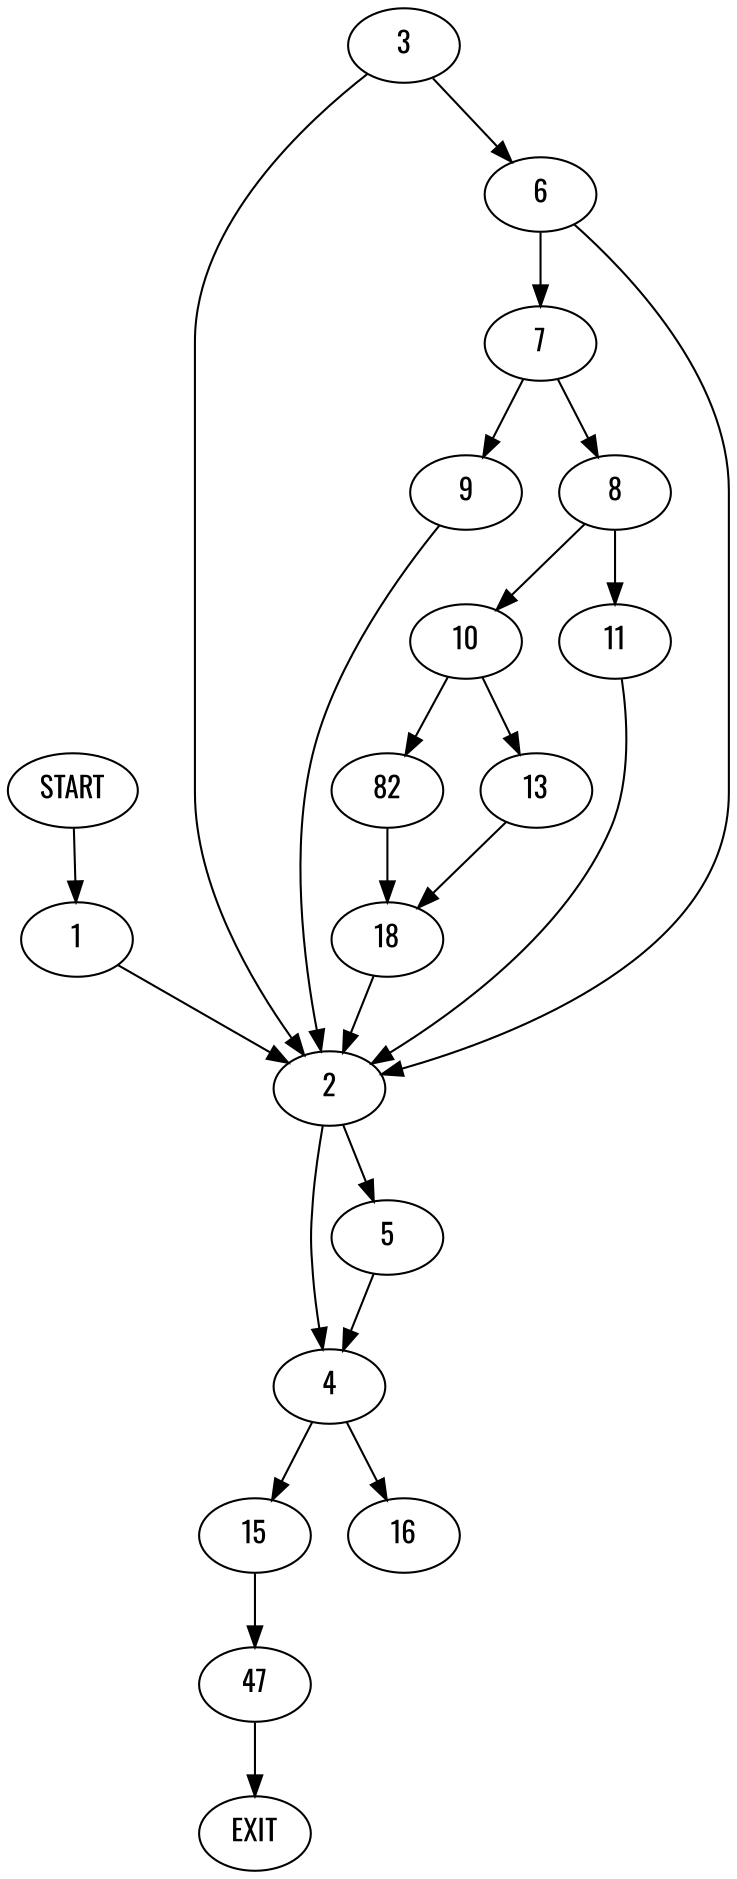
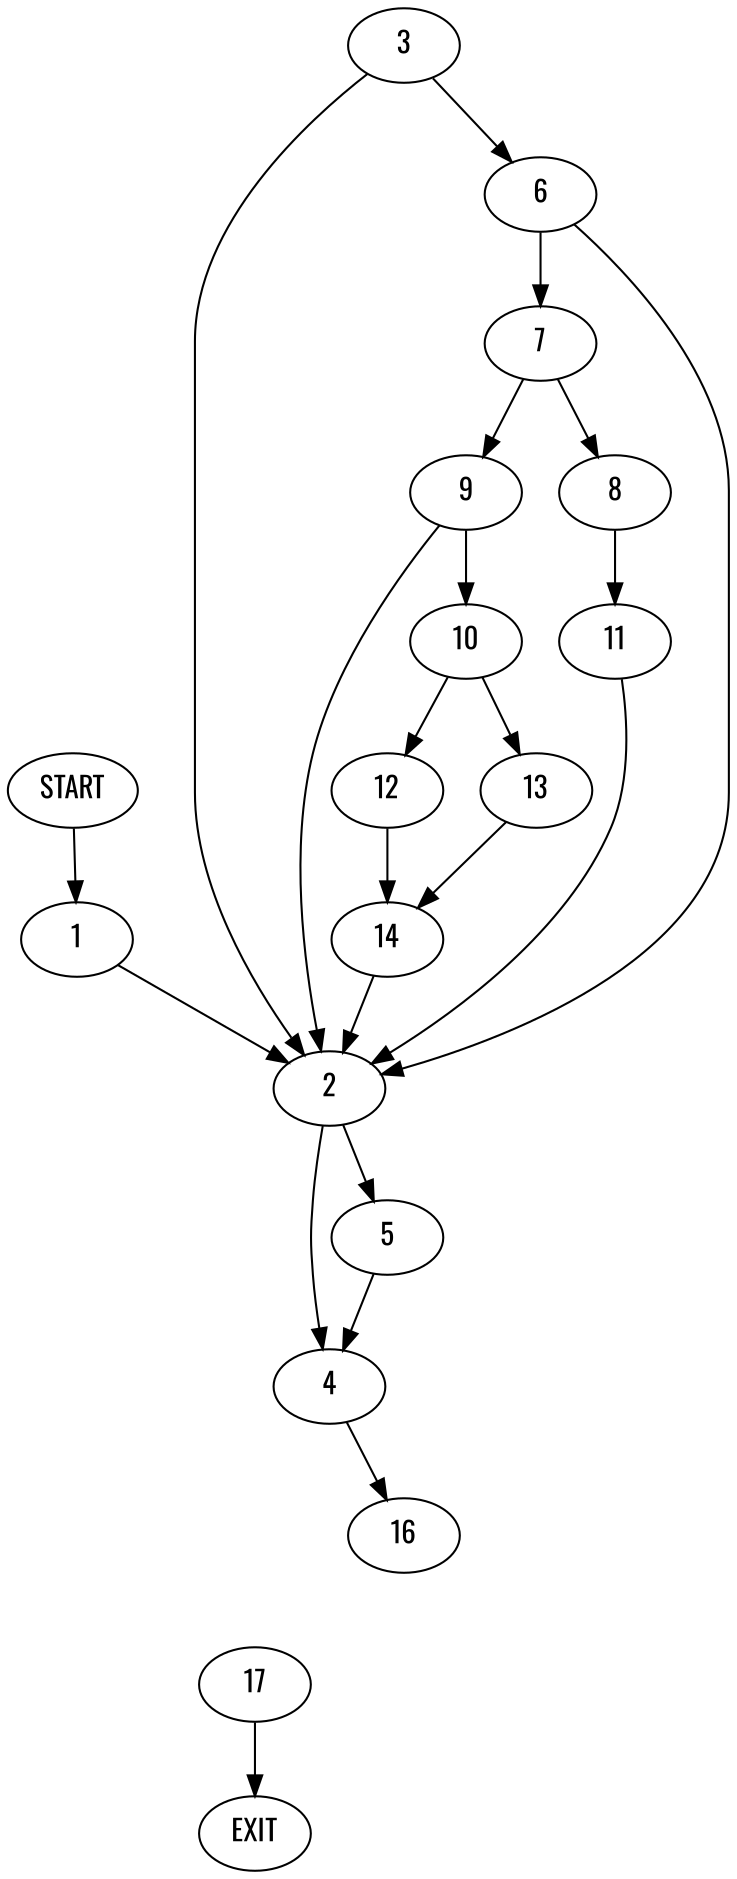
(548, 560) -> (466, 557)
(387, 791) -> (387, 791)
(387, 940) -> (387, 940)
(255, 1536) -> none
(255, 1685) -> (255, 1685)
